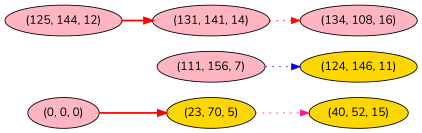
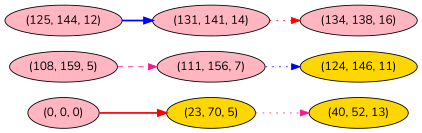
(133, 21) -> (133, 21)
(359, 21) -> (359, 21)
none -> (64, 67)
(359, 113) -> (359, 113)
